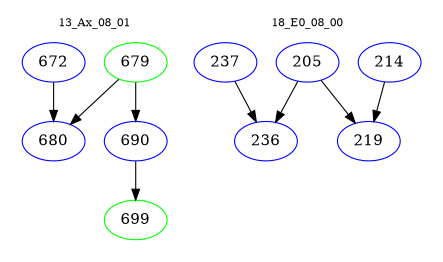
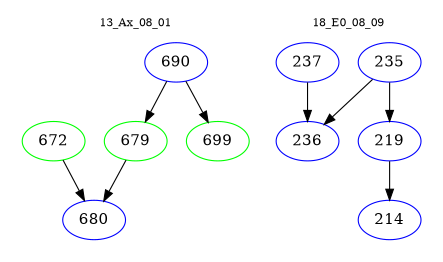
(308, 24) -> (349, 24)
(54, 62) -> (54, 141)
(308, 62) -> (390, 62)
(136, 96) -> (159, 97)
(381, 96) -> (390, 175)
